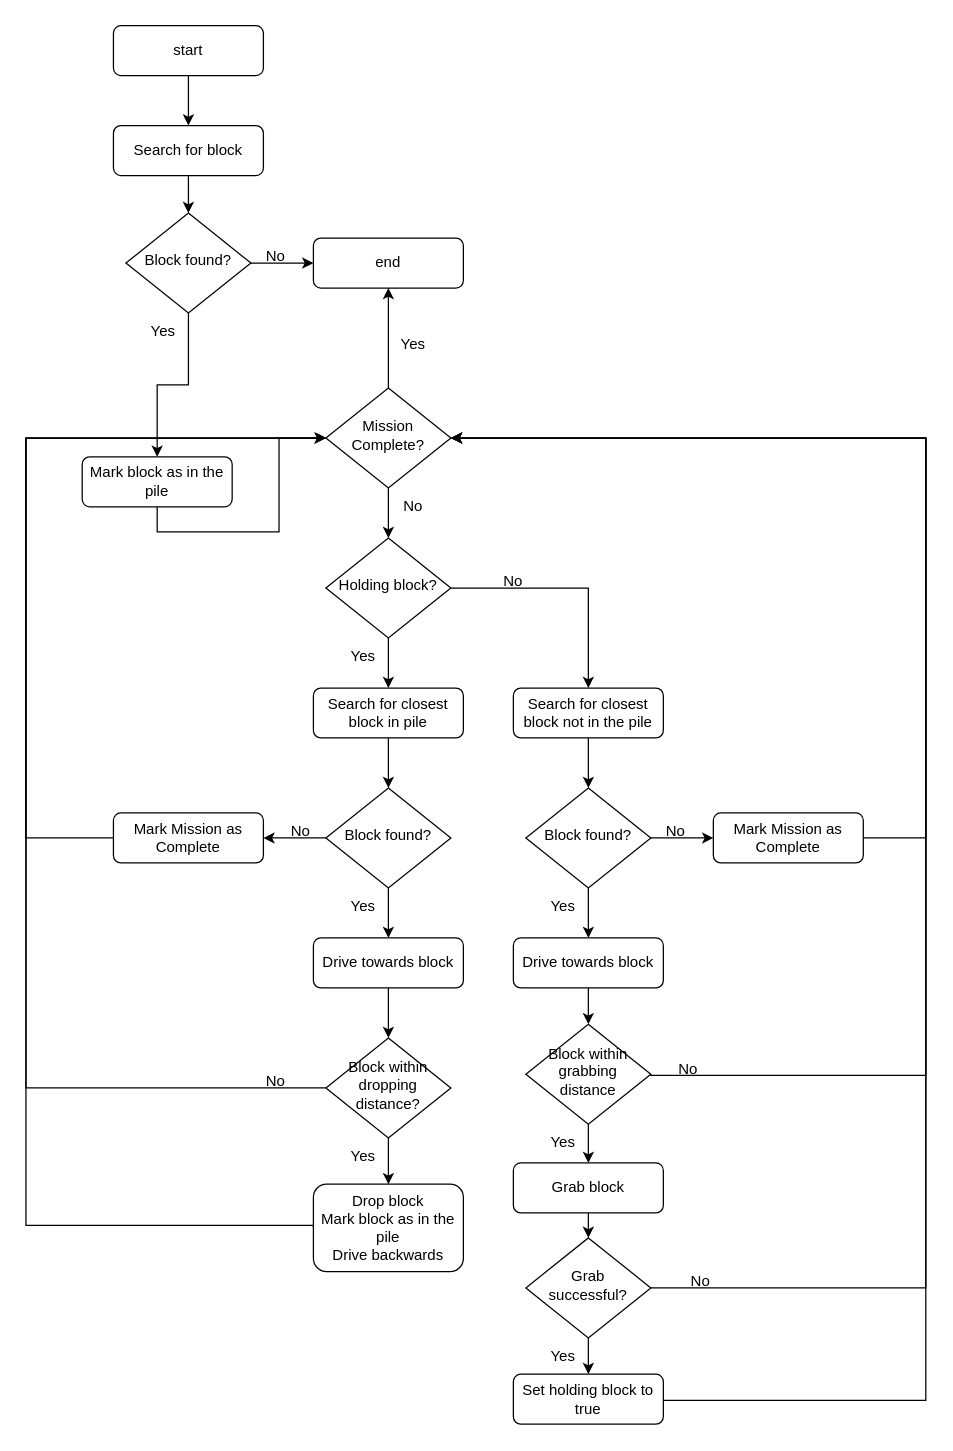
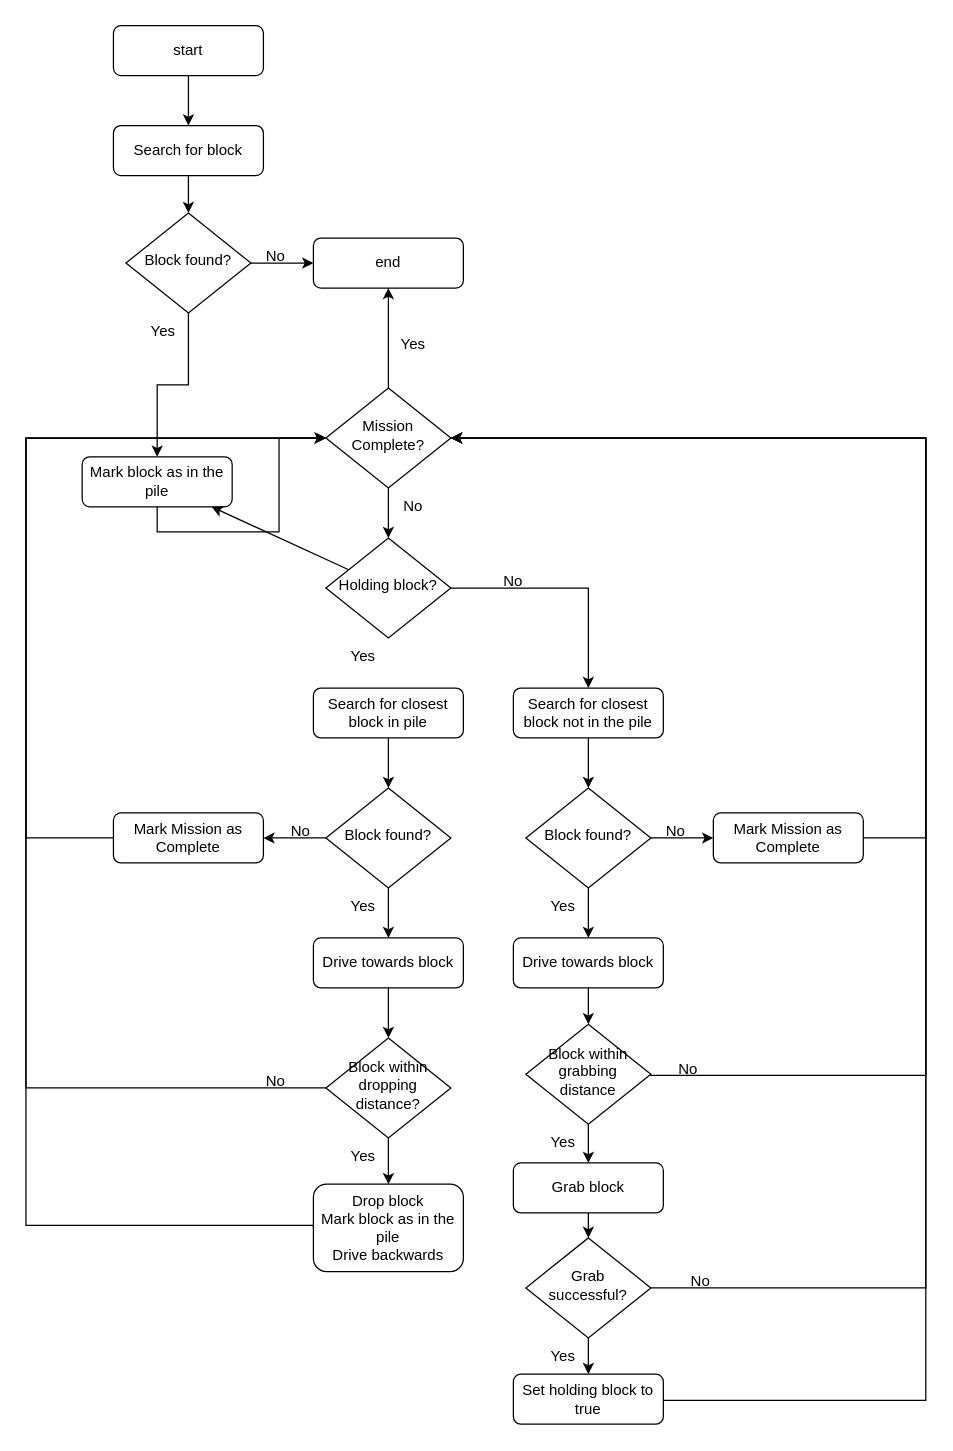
(388, 659) -> (309, 552)
